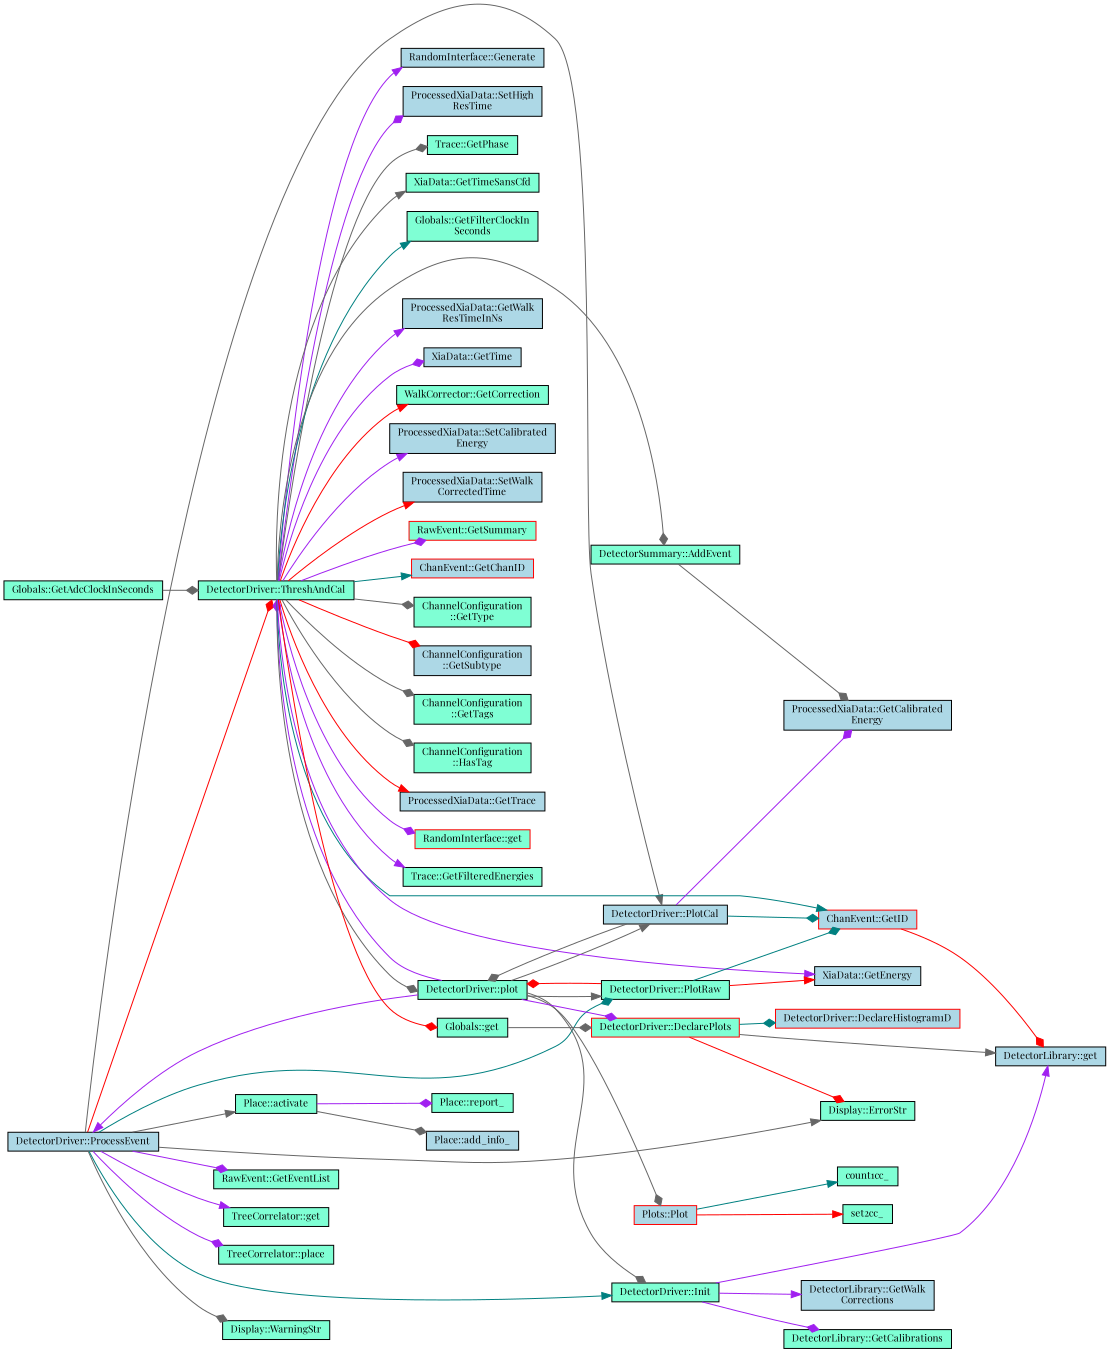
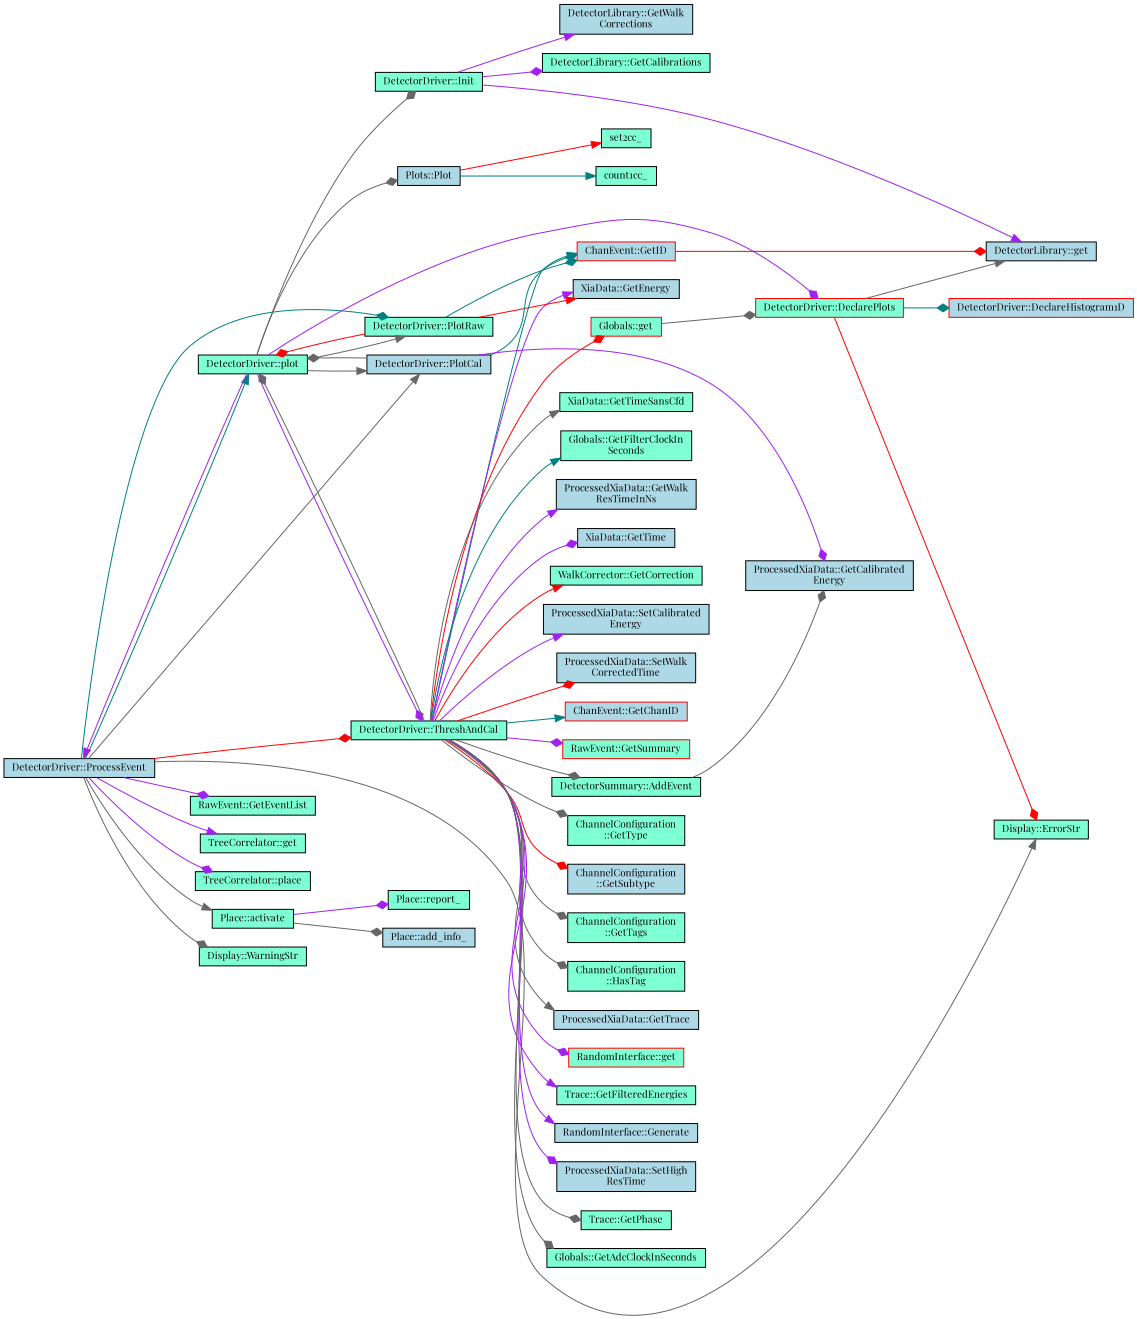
(344, 539) -> (510, 703)
(177, 590) -> (520, 979)
(325, 704) -> (523, 862)
(473, 1028) -> (626, 327)
(665, 1215) -> (429, 176)
(316, 1296) -> (167, 572)
